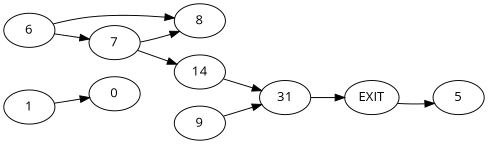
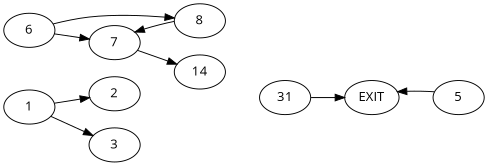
(156, 39) -> (159, 25)
(238, 83) -> none
(115, 94) -> (115, 94)
(411, 104) -> (421, 91)
(200, 123) -> none
none -> (115, 145)
